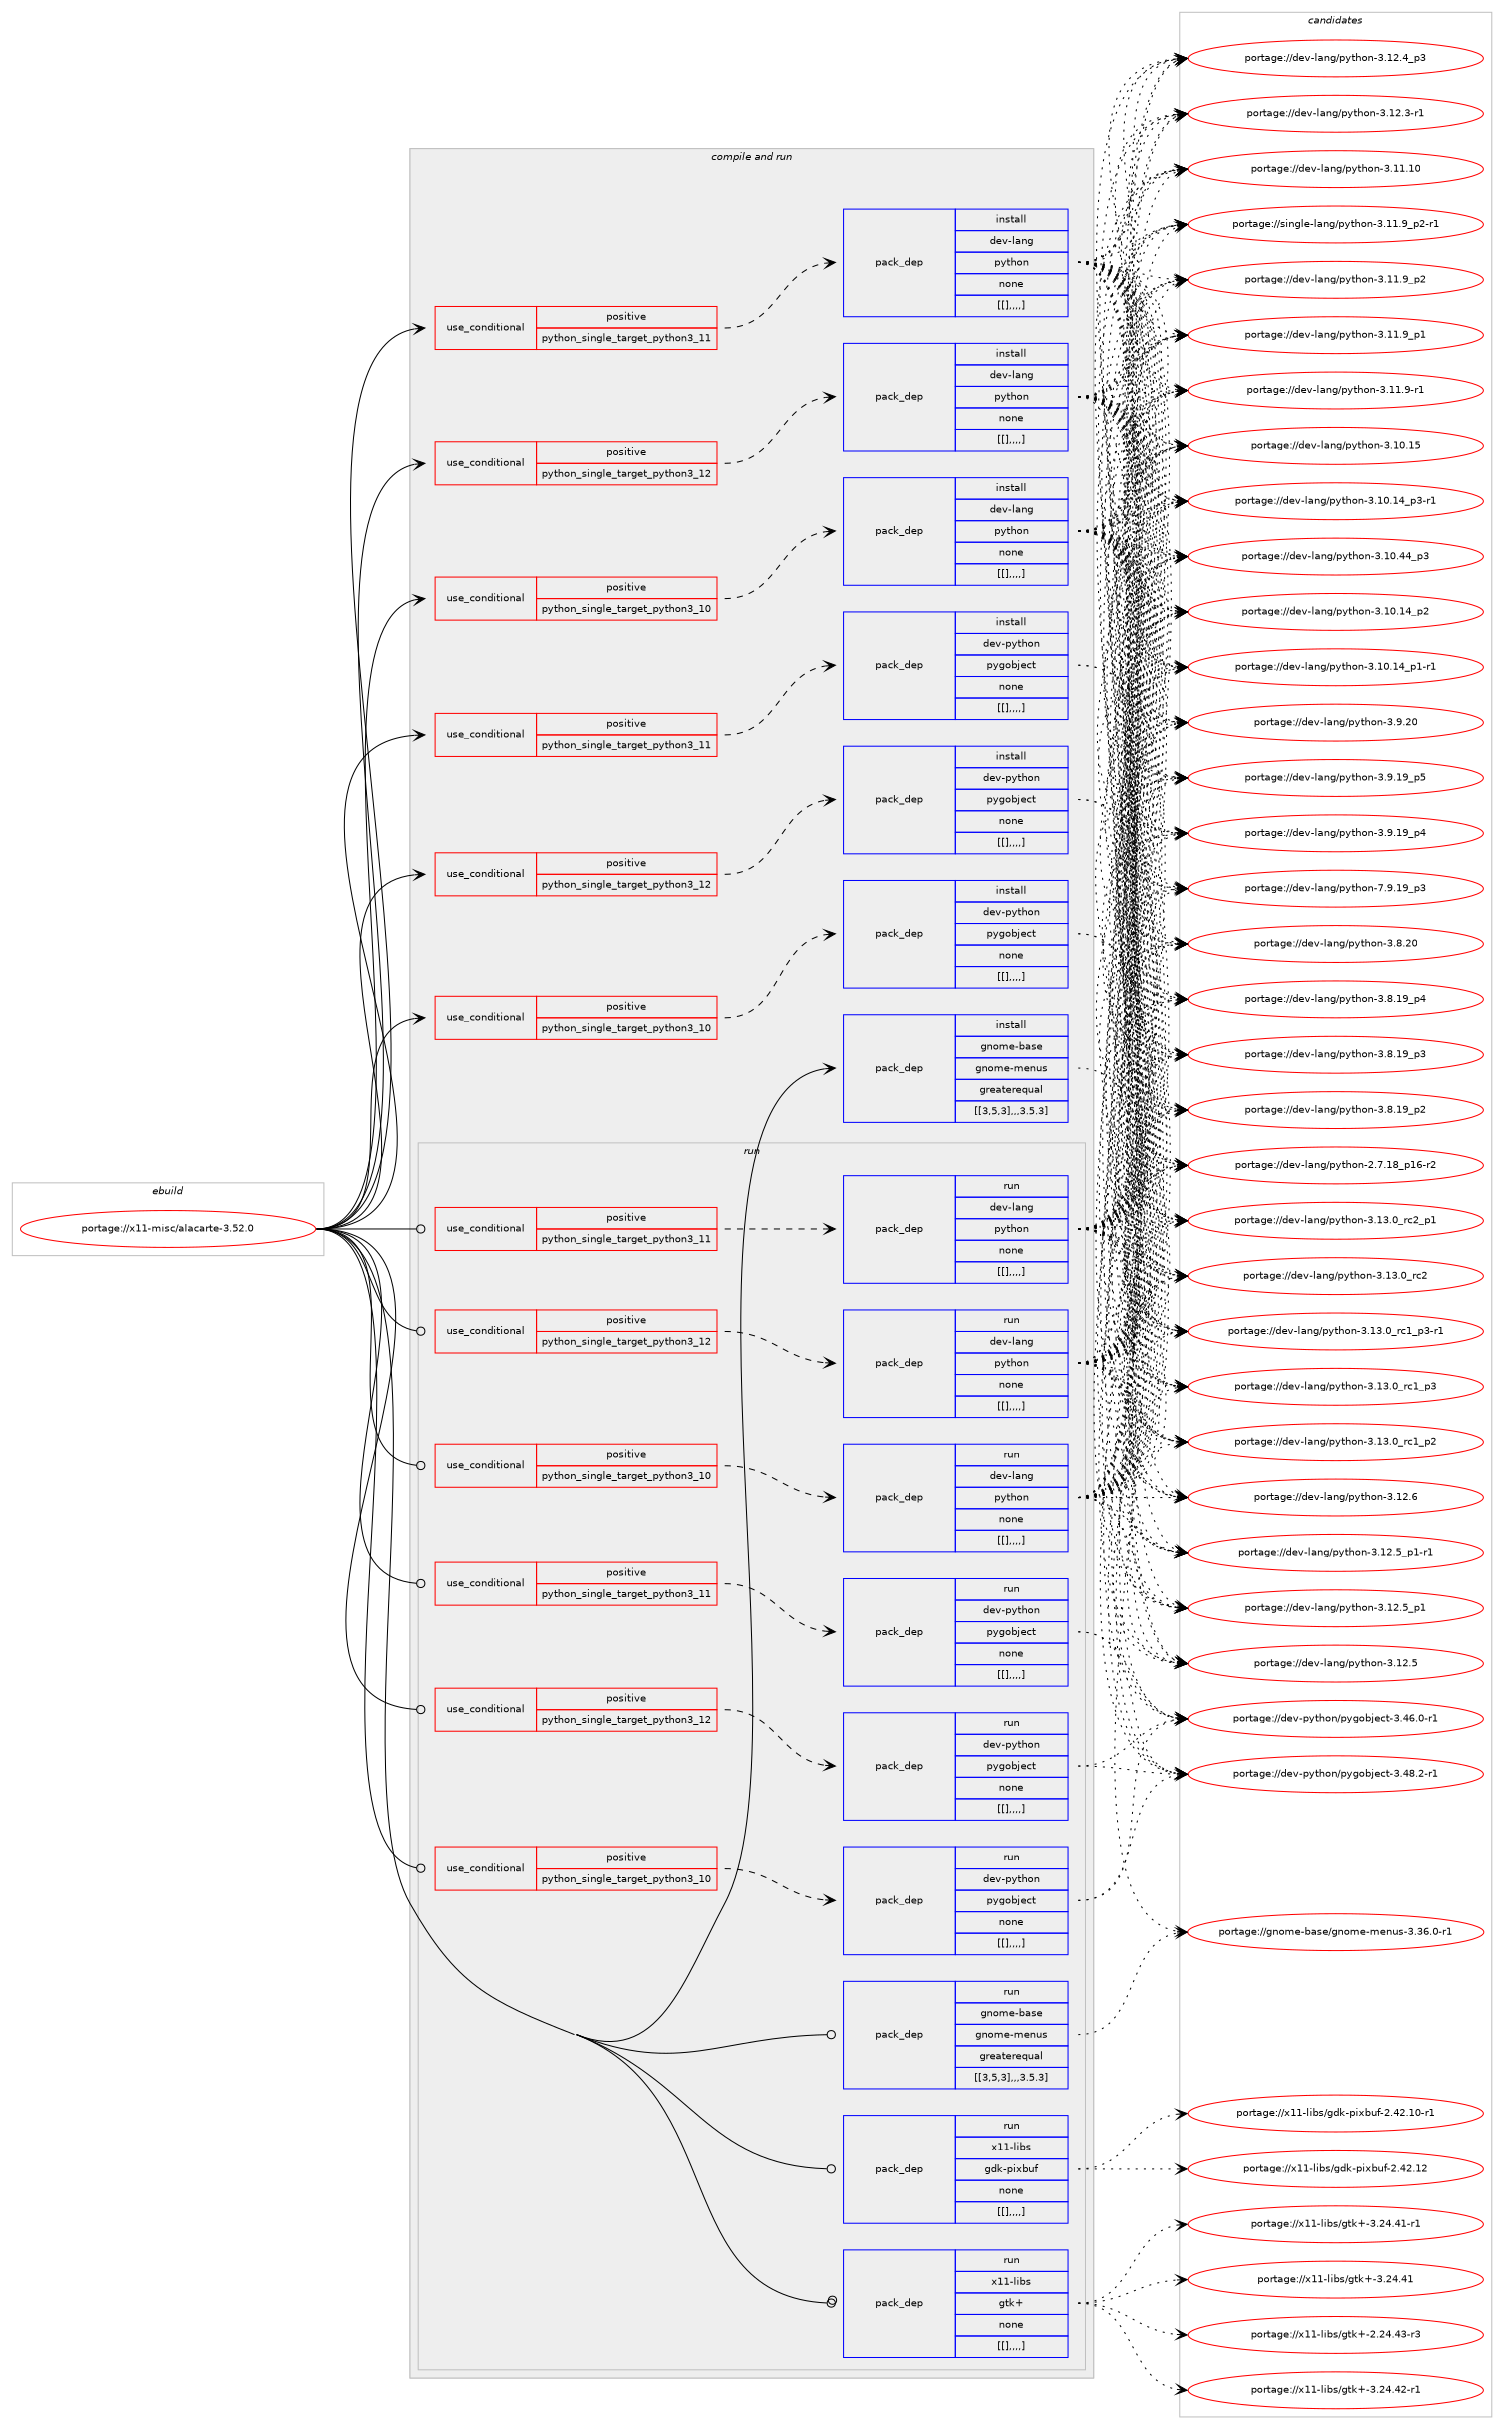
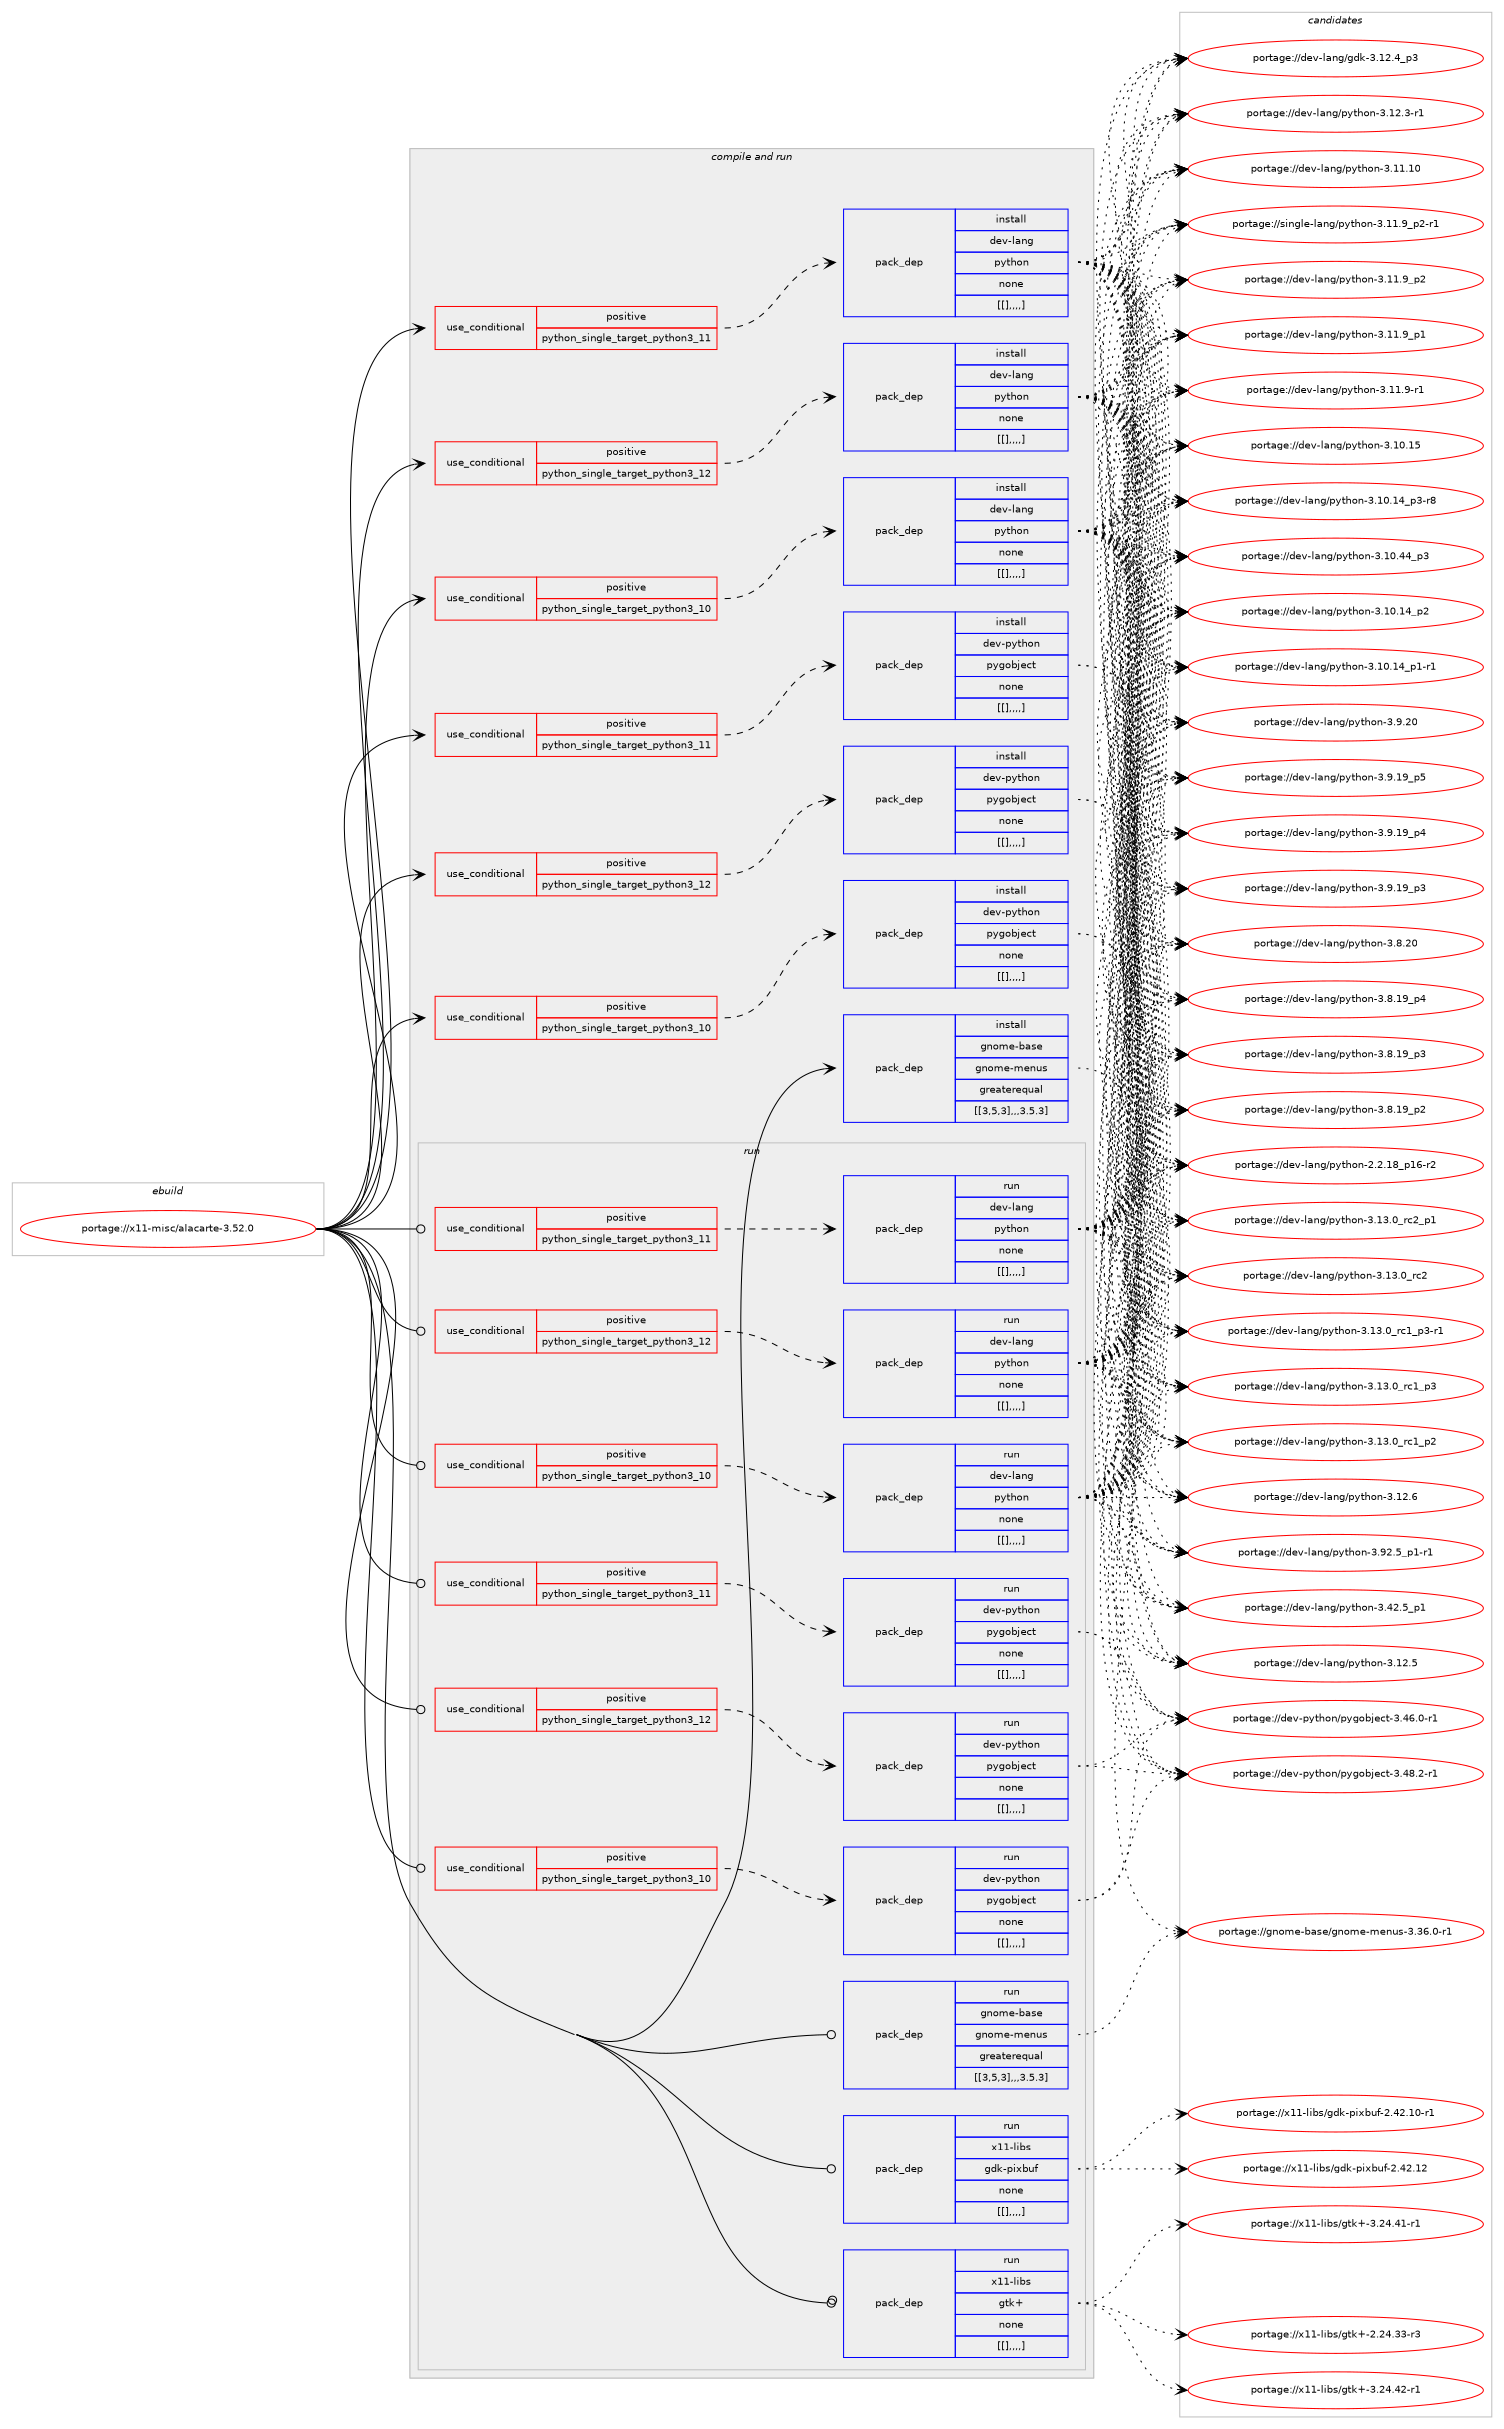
(1336, 58) -> (1336, 58)
(1336, 501) -> (1336, 501)
(1336, 889) -> (1336, 889)
(1336, 1165) -> (1336, 1165)
(1336, 1553) -> (1336, 1553)
(1336, 1608) -> (1336, 1608)
(1336, 2280) -> none
(1336, 2335) -> (1336, 2335)
